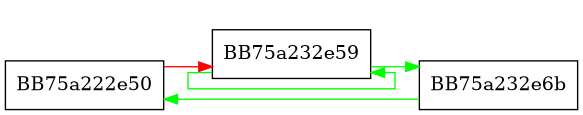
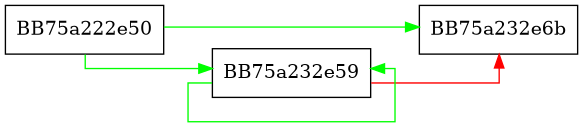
(181, 67) -> (135, 69)
(388, 67) -> (443, 83)
(298, 99) -> (285, 27)
